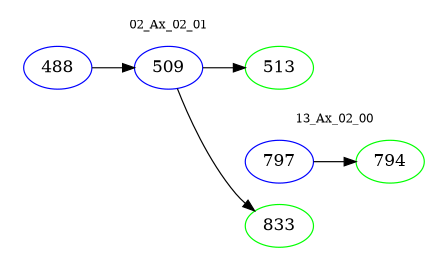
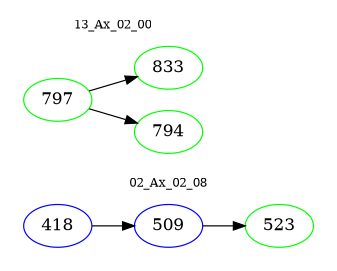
(169, 26) -> (169, 184)
(58, 68) -> (58, 226)
(279, 68) -> (279, 226)
(206, 149) -> (107, 86)
(279, 162) -> (58, 100)
